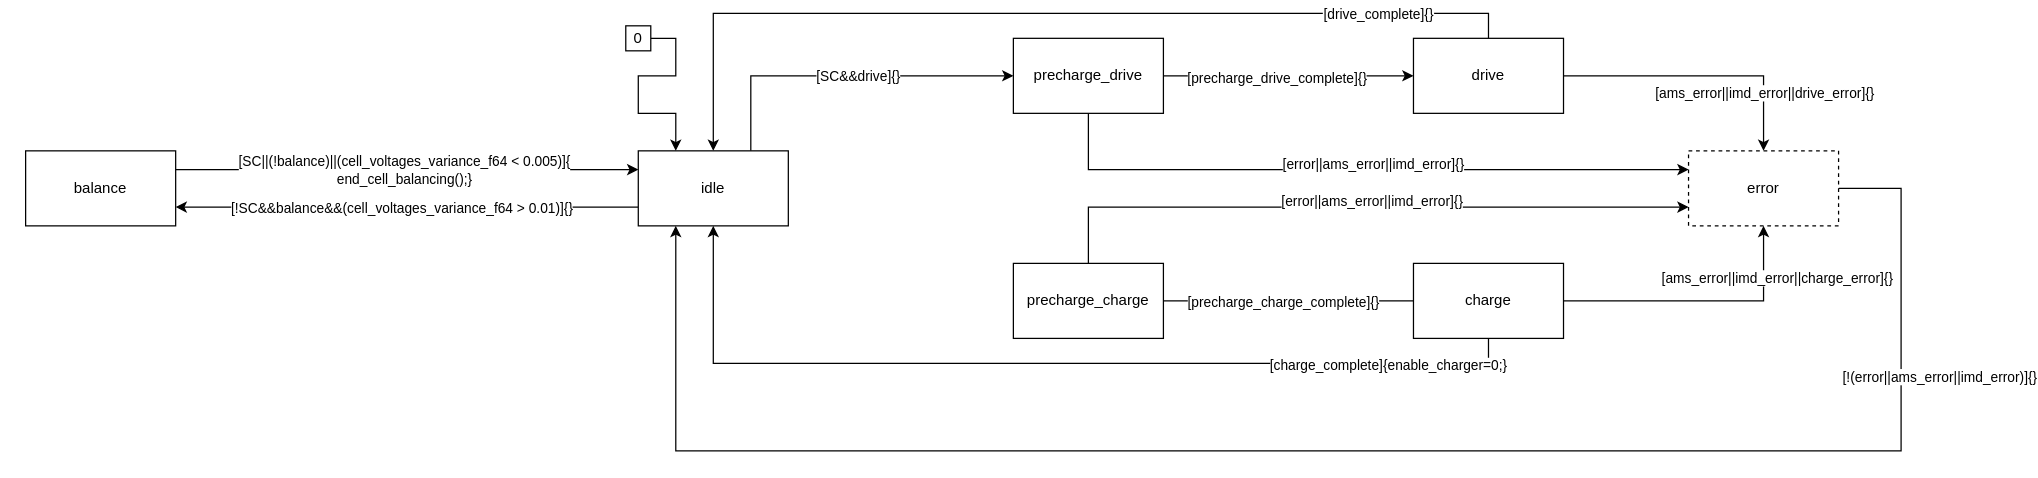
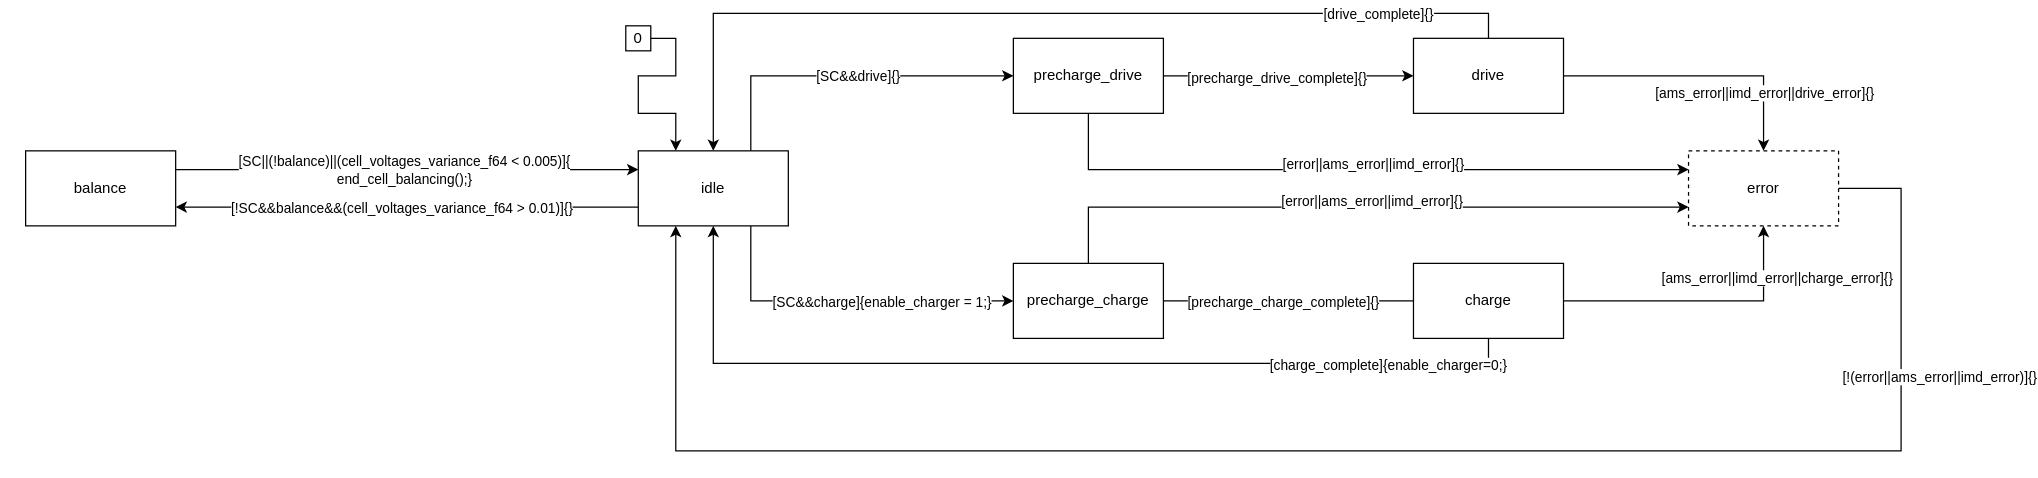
none -> (840, 301)
